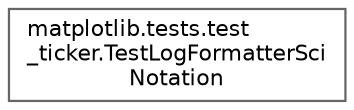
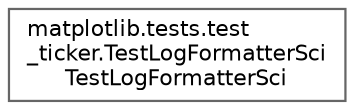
(177, 55) -> (177, 55)
